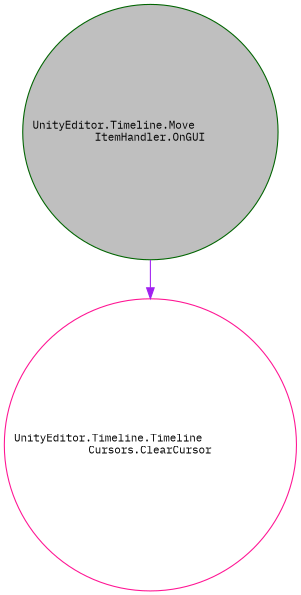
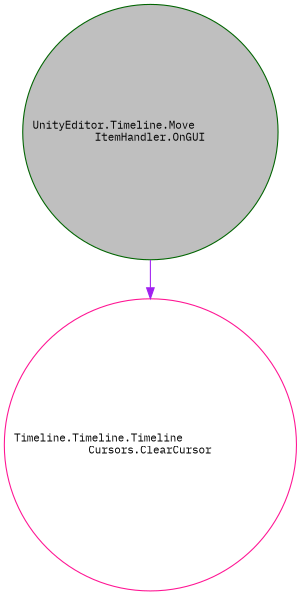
(150, 445) -> (150, 445)
